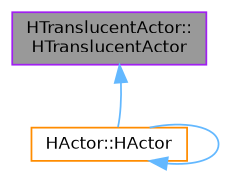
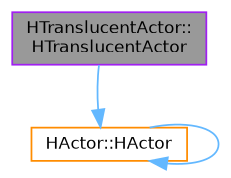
(121, 105) -> (98, 87)
